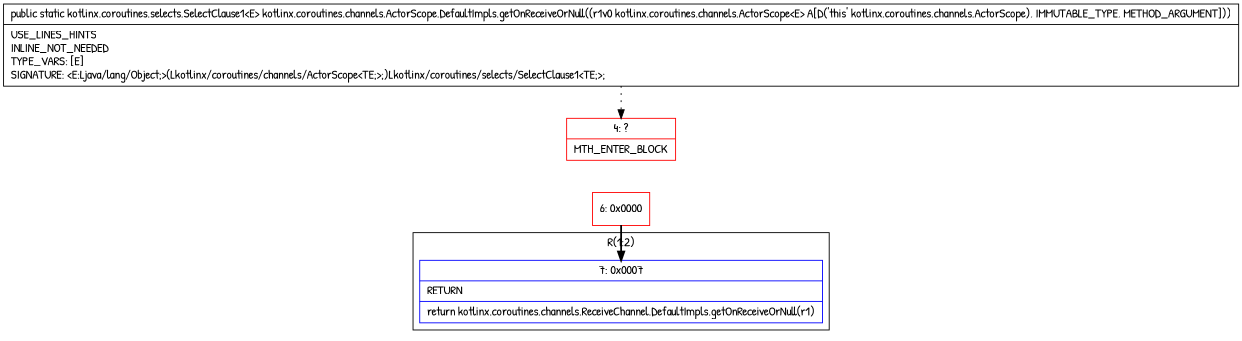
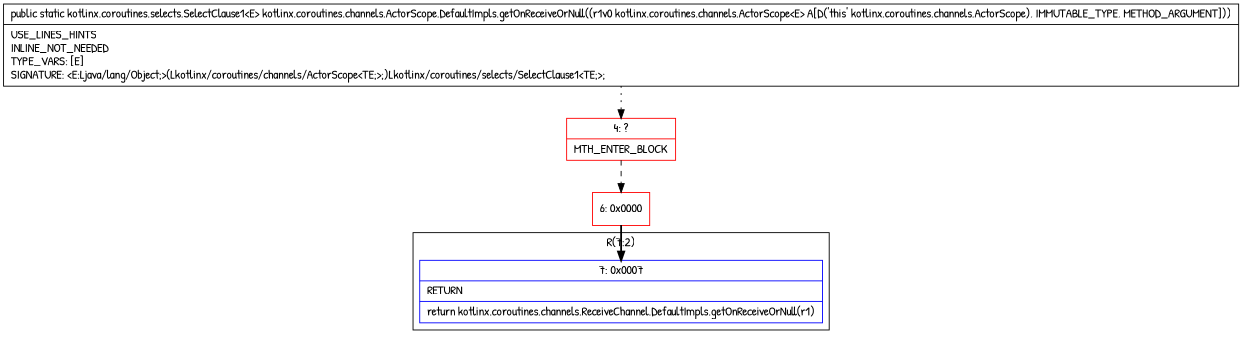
none -> (621, 172)
(621, 243) -> (621, 243)
